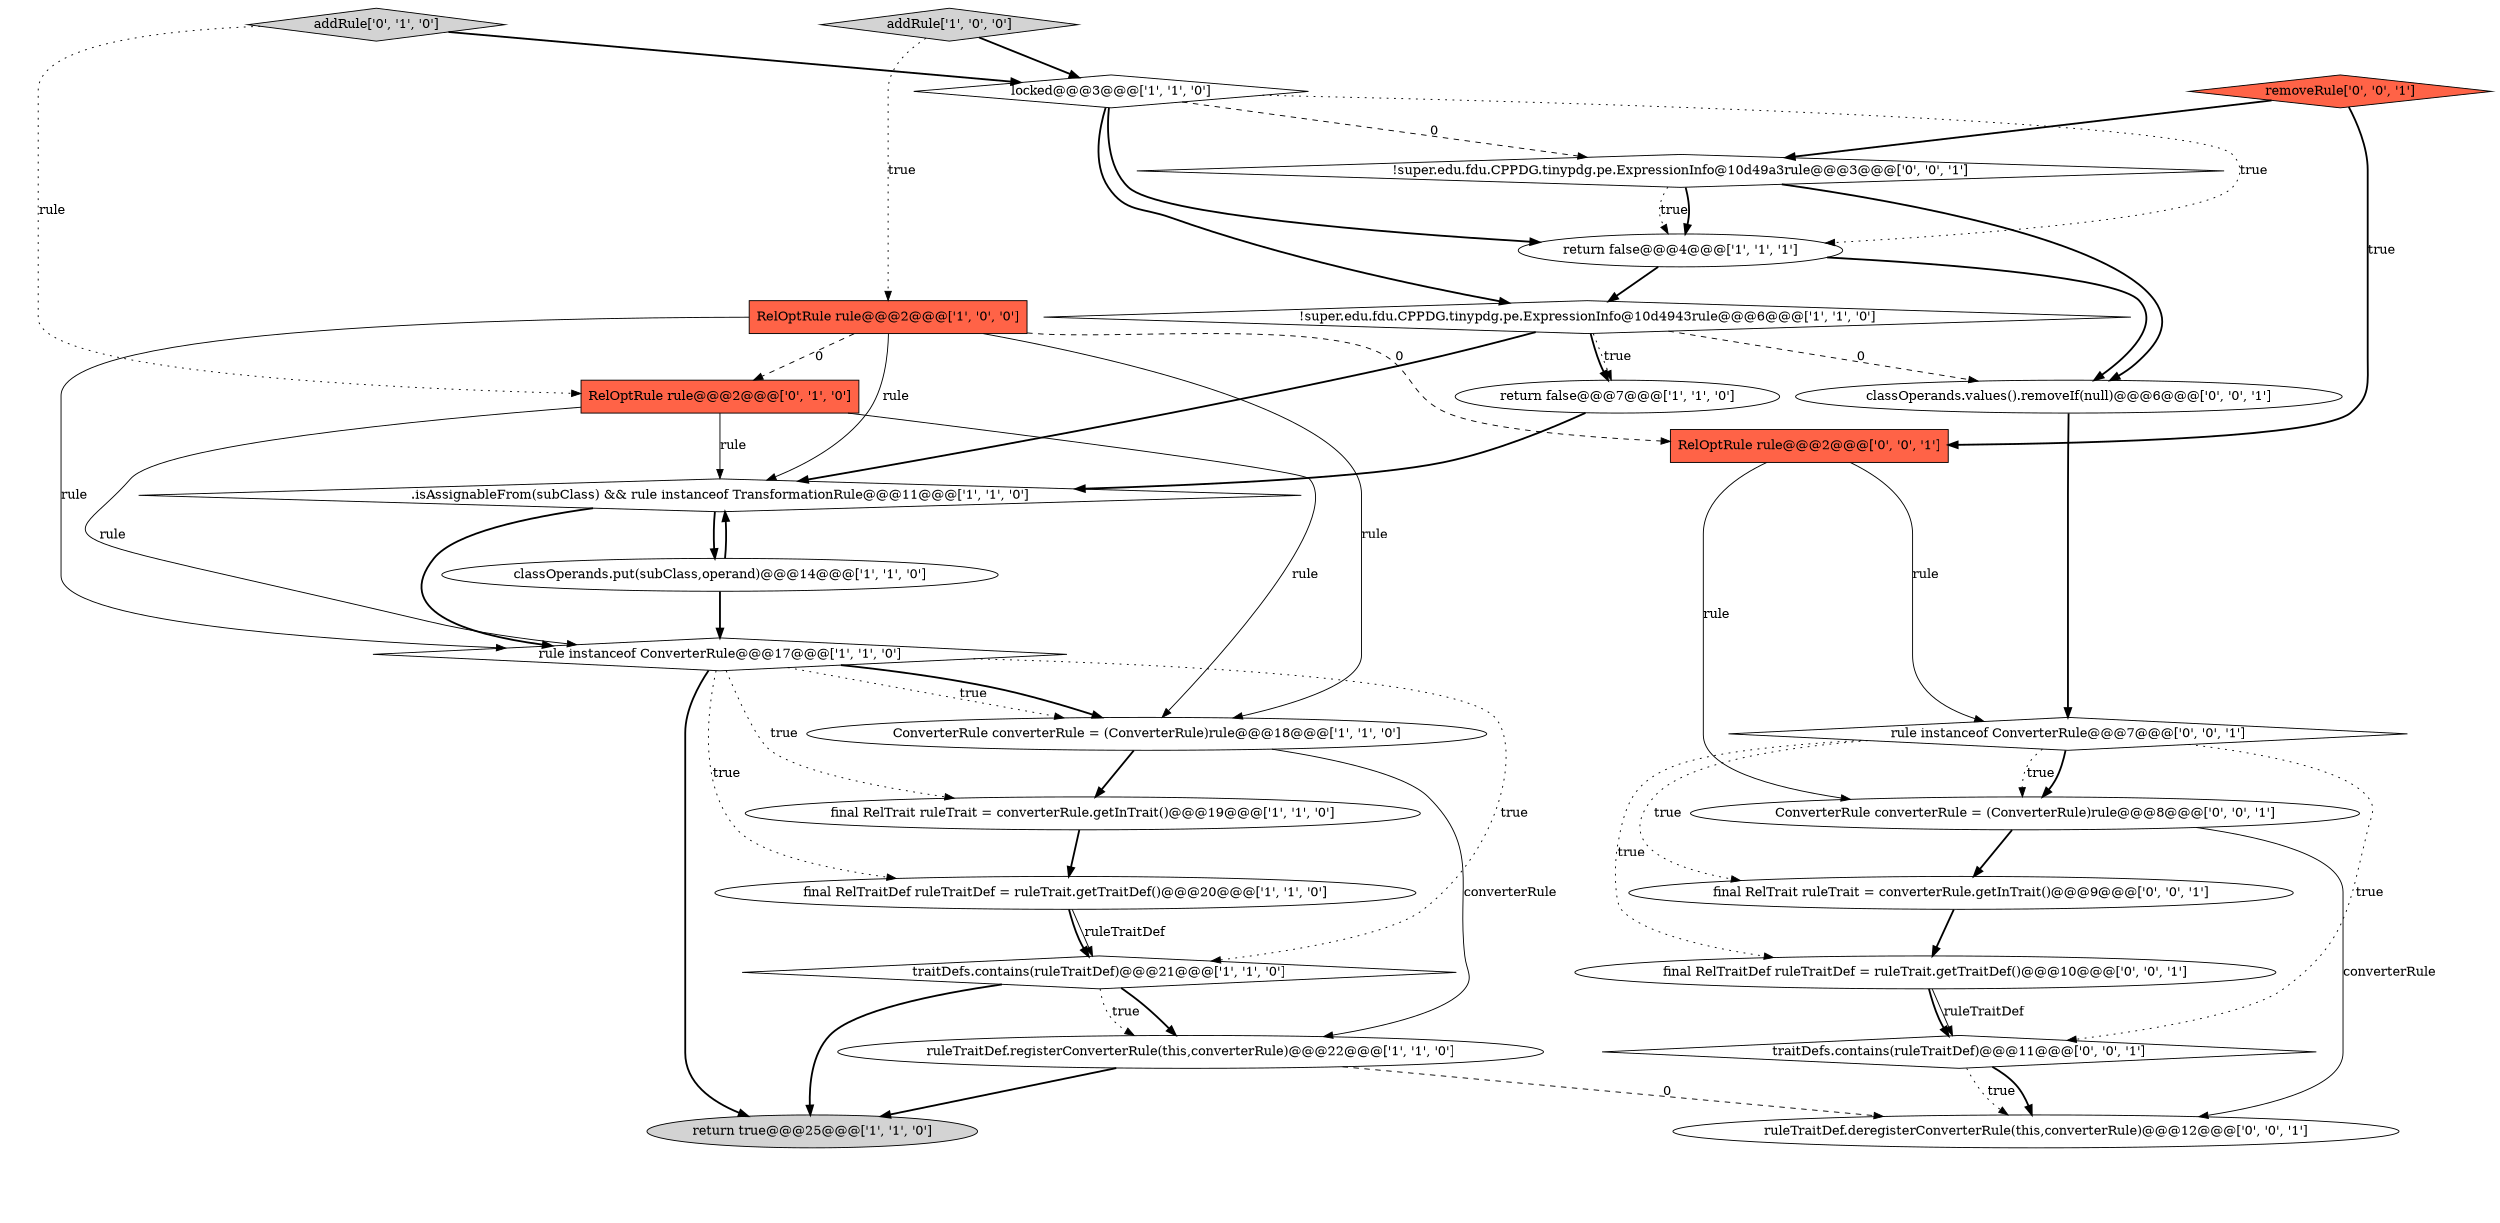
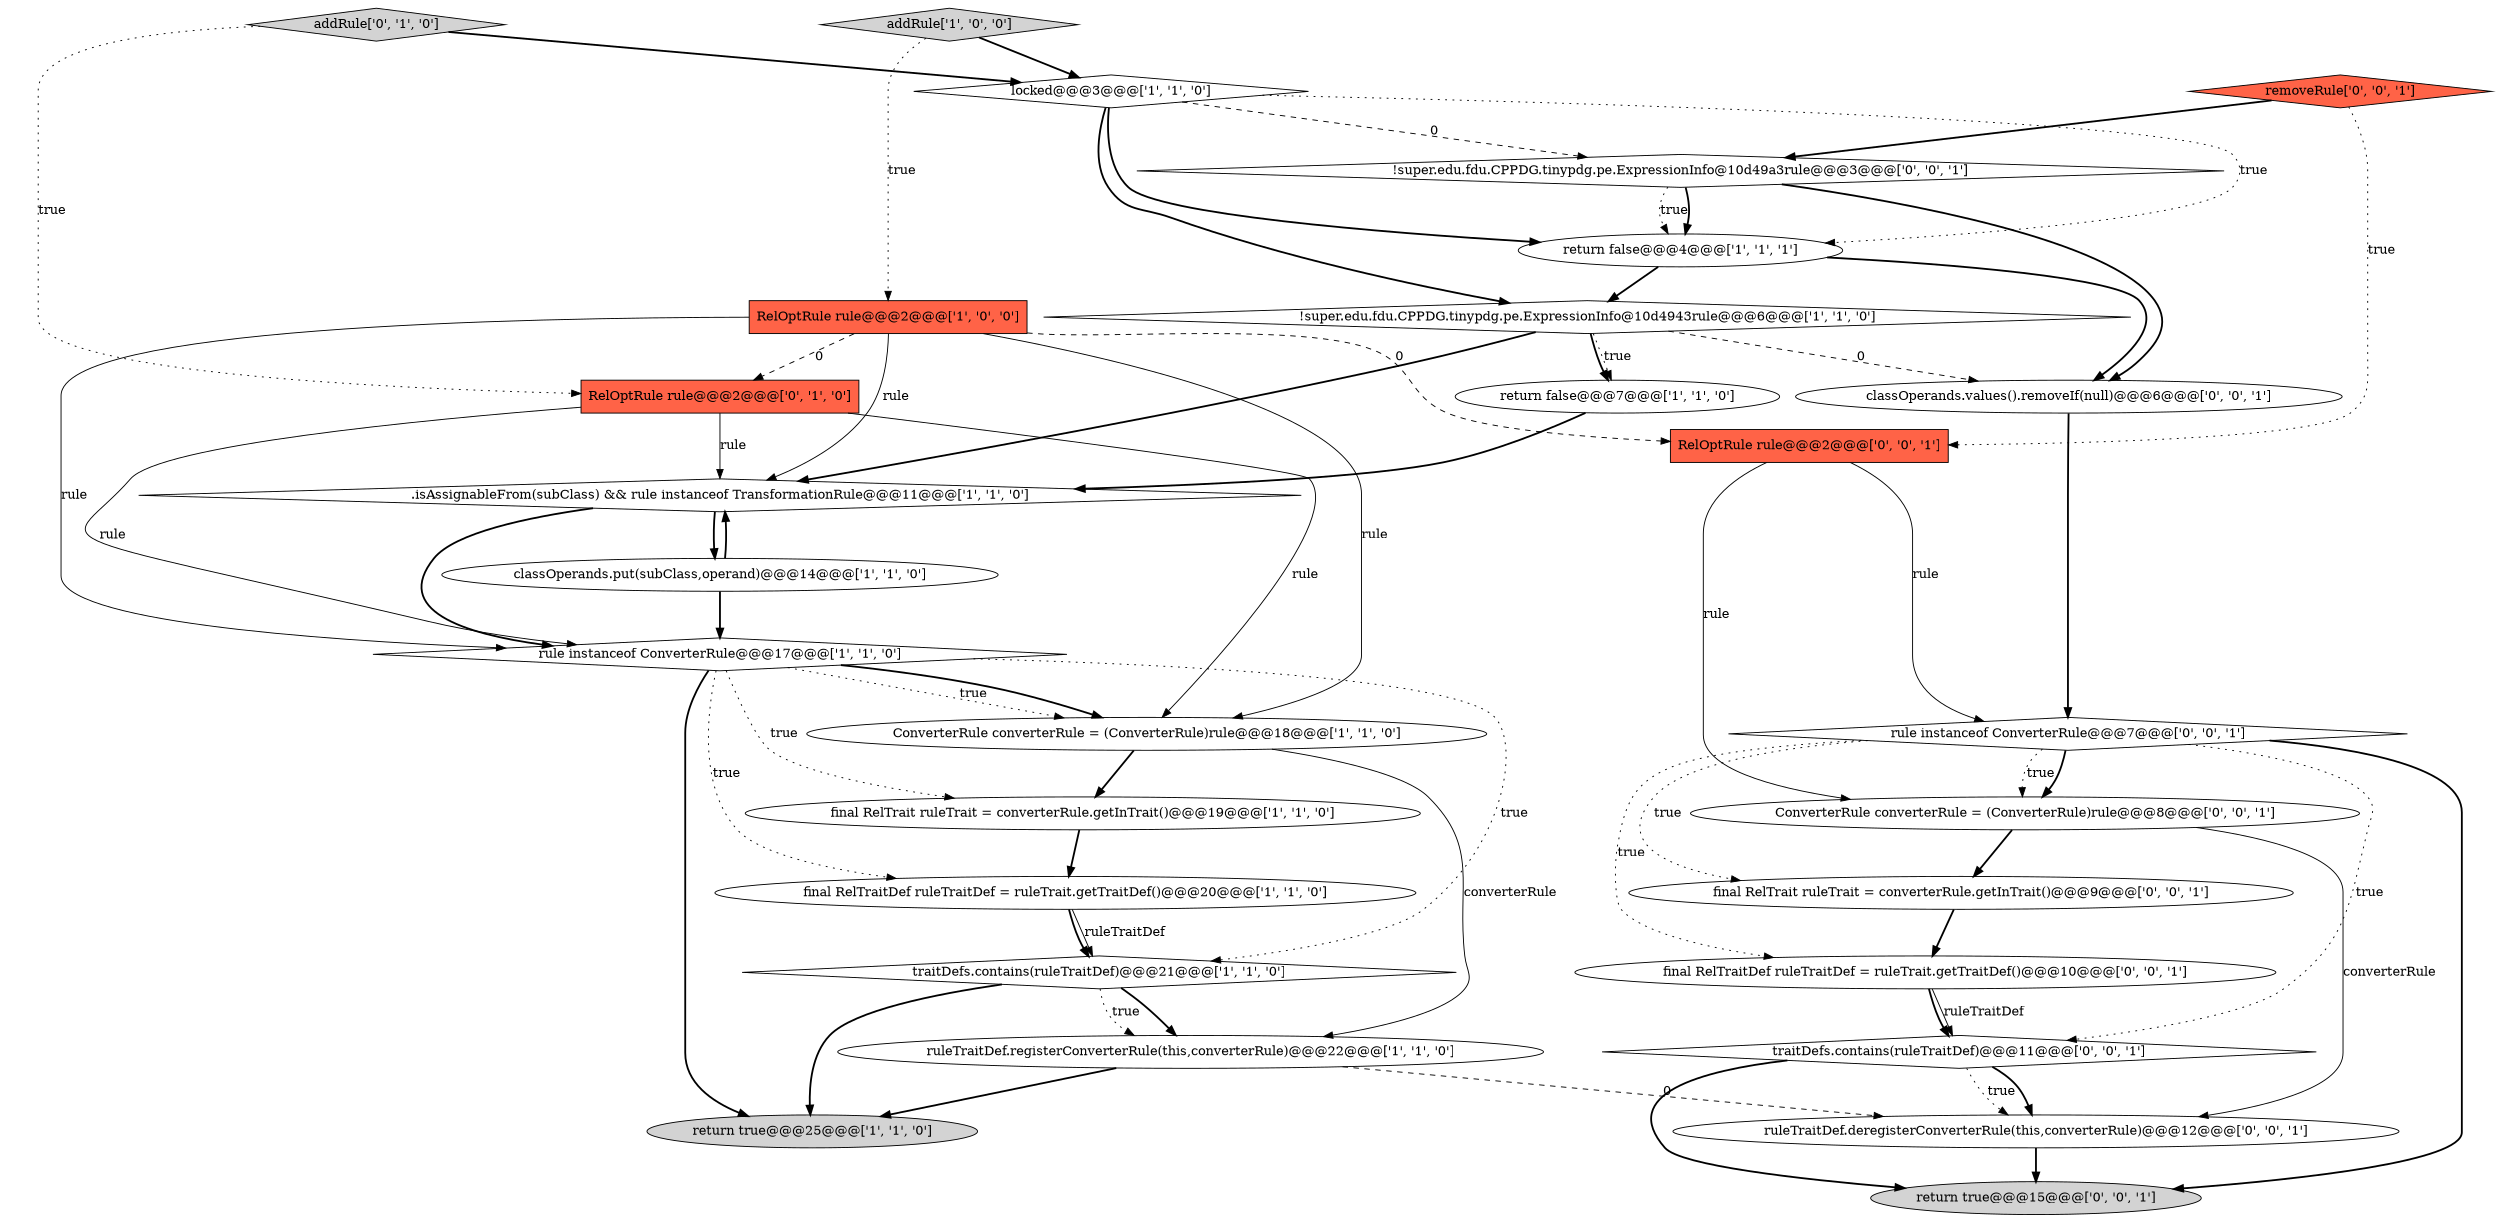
(52, 211) -> (52, 211)
(2312, 425) -> (2312, 425)
none -> (2036, 1198)
